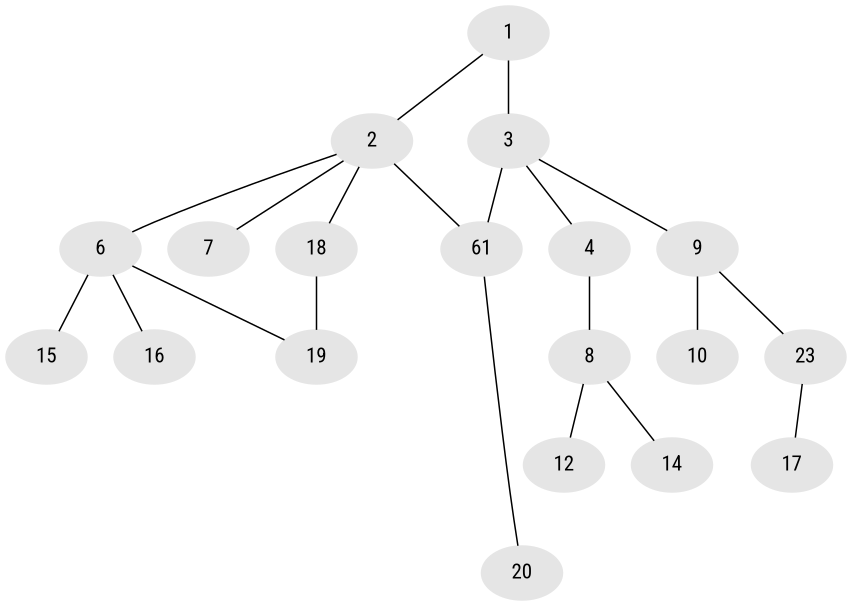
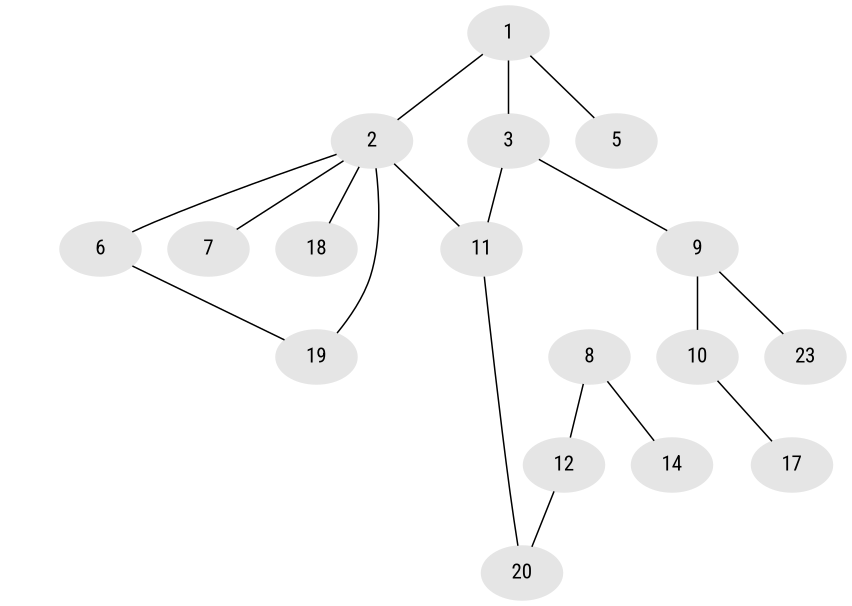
none -> (616, 141)
(482, 249) -> (482, 249)
(590, 249) -> none
(316, 303) -> (375, 256)
(46, 357) -> none
(154, 357) -> none
(799, 411) -> (745, 411)
none -> (543, 519)
